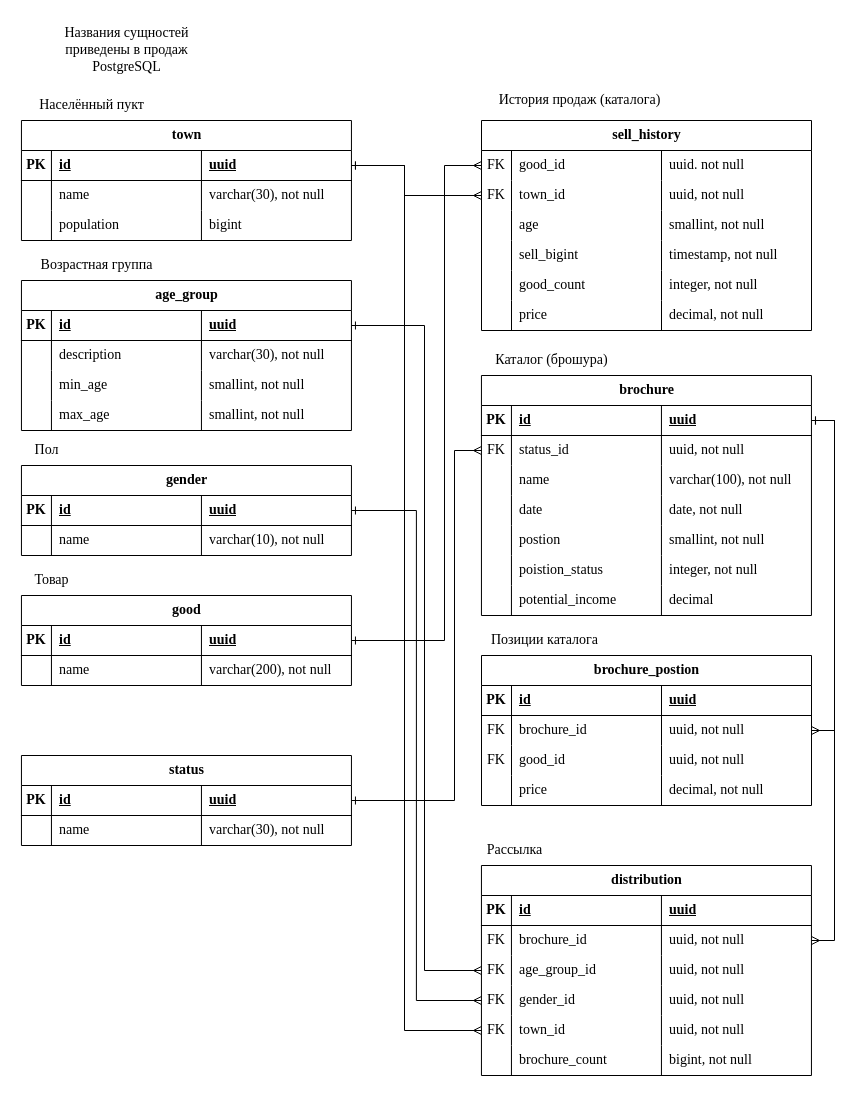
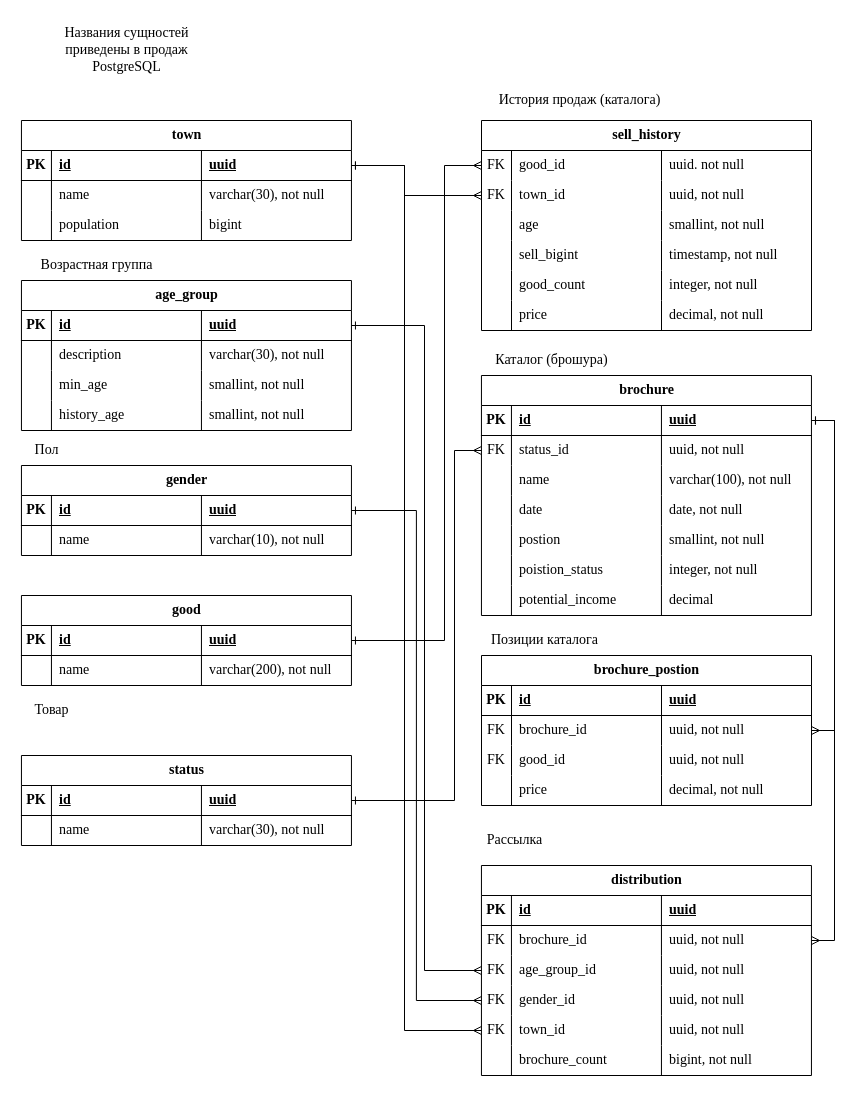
(91, 106) -> none
(87, 416) -> (101, 416)
(51, 581) -> (51, 711)
(515, 851) -> (515, 841)
